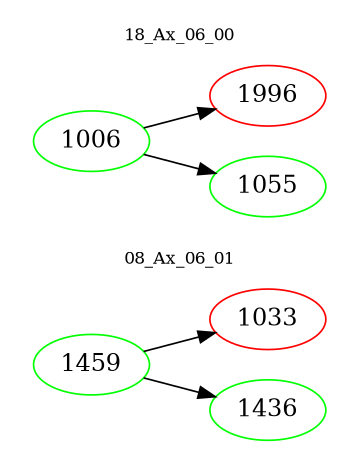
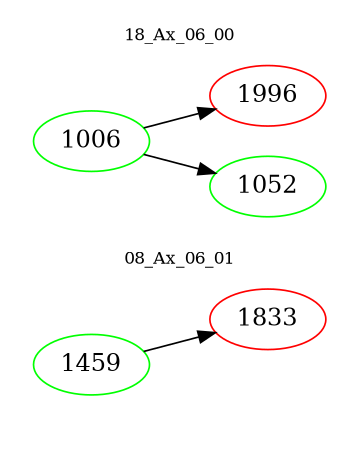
(268, 187) -> (268, 187)
(268, 319) -> (268, 319)
(268, 410) -> none
